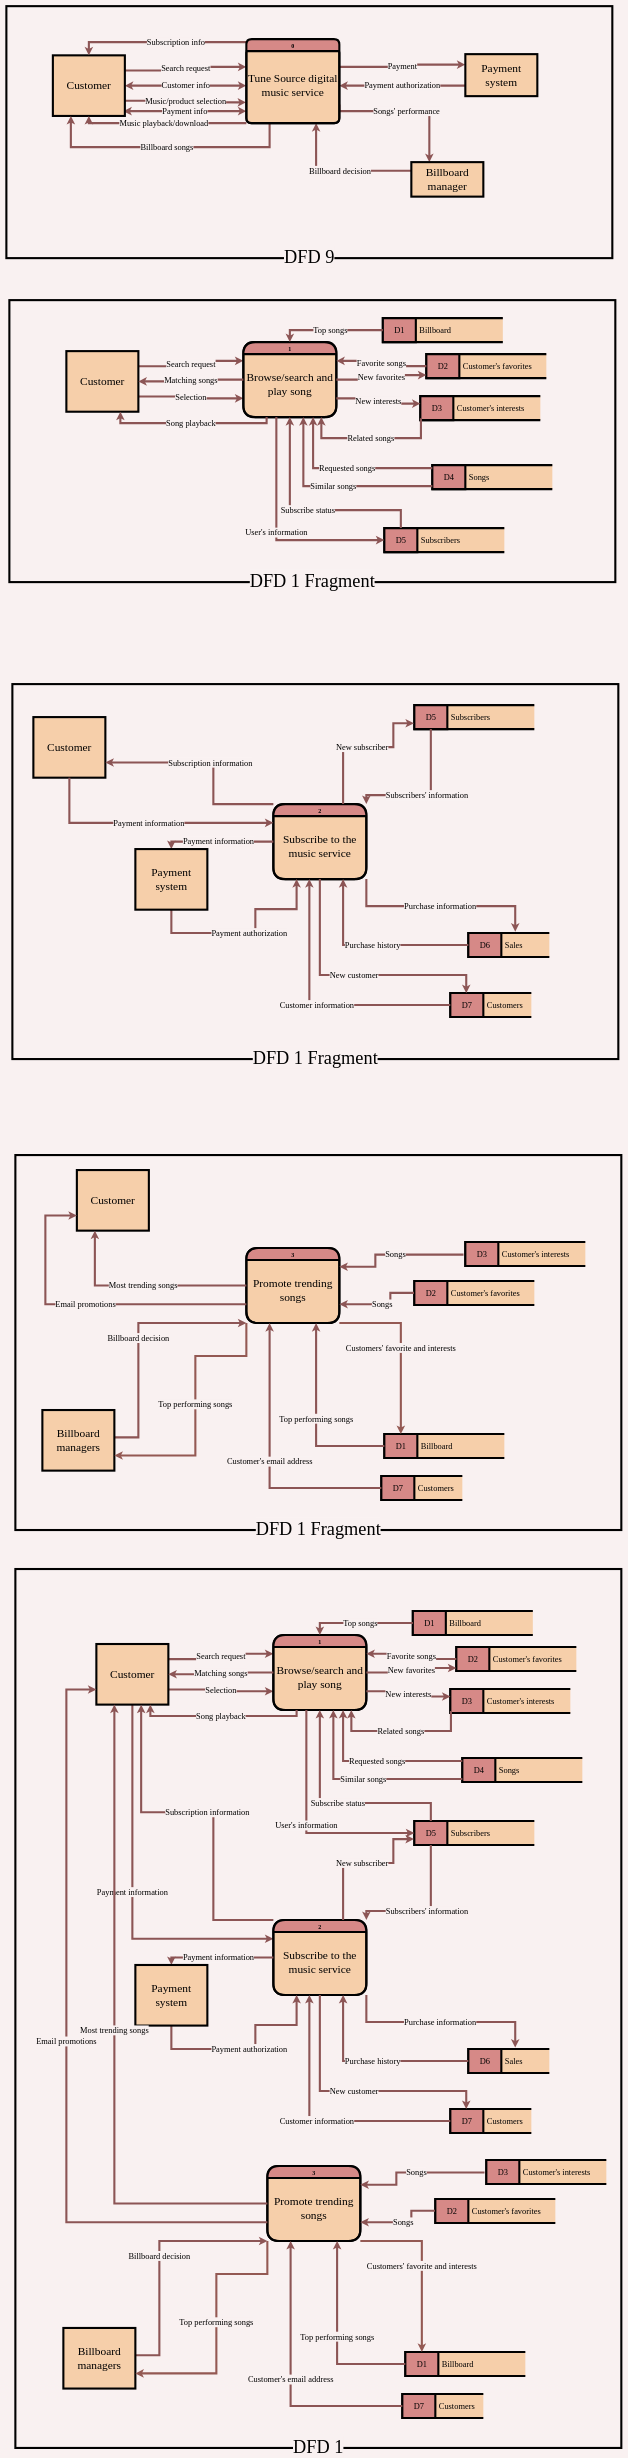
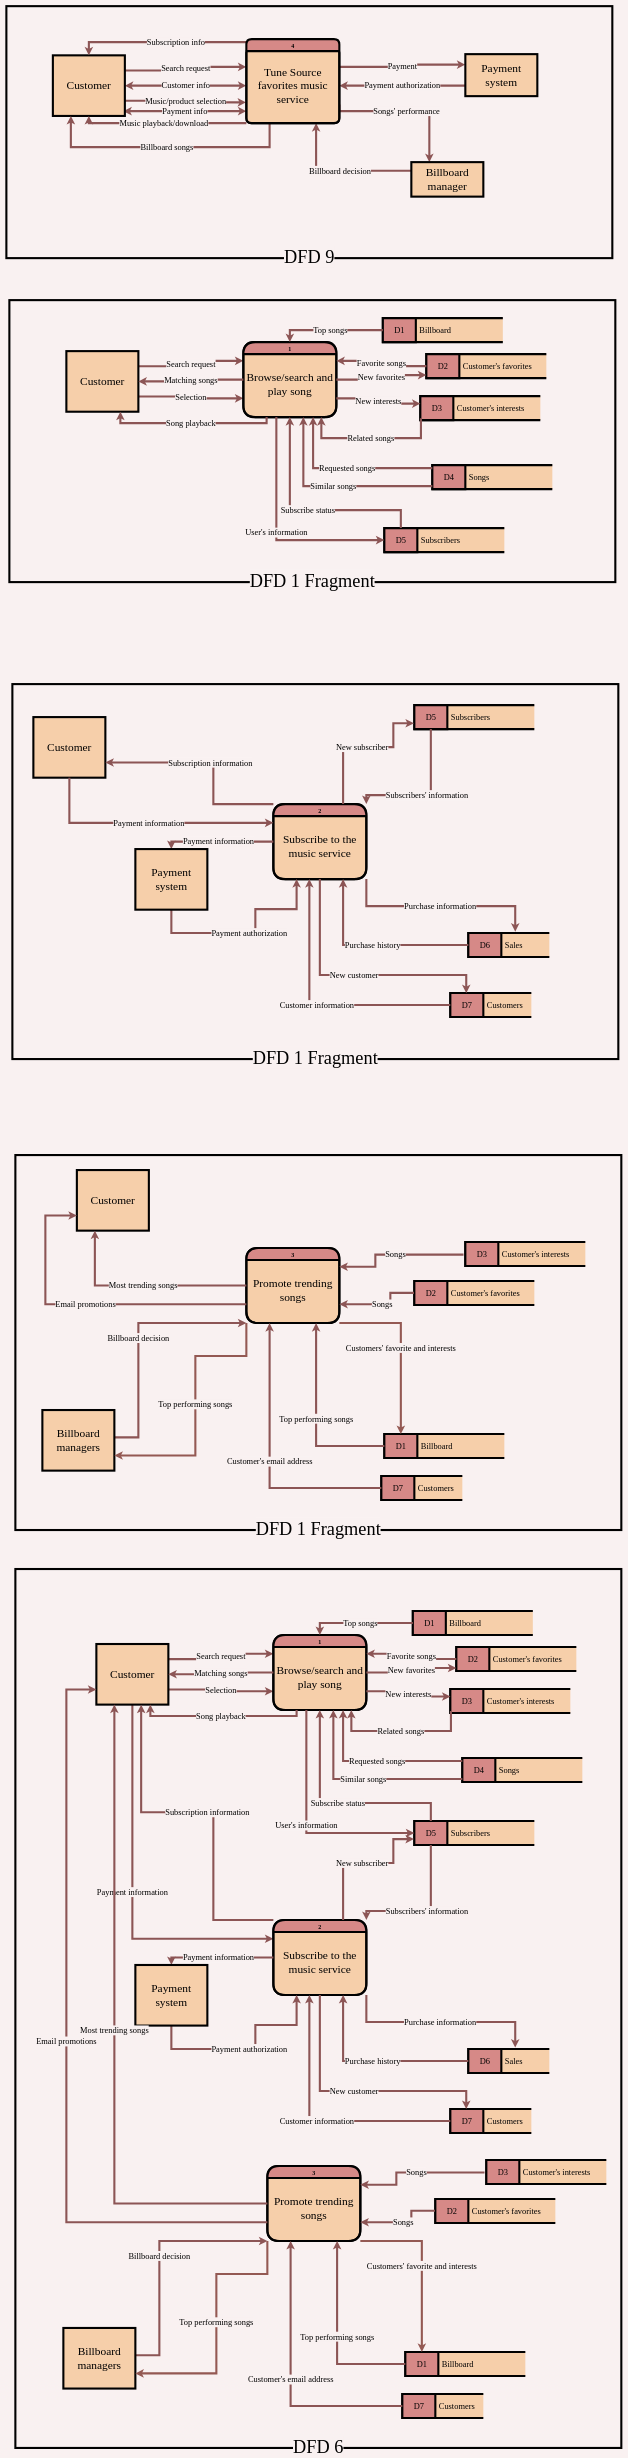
(293, 46) -> (293, 46)
(293, 86) -> (293, 86)
(318, 2447) -> (318, 2447)
